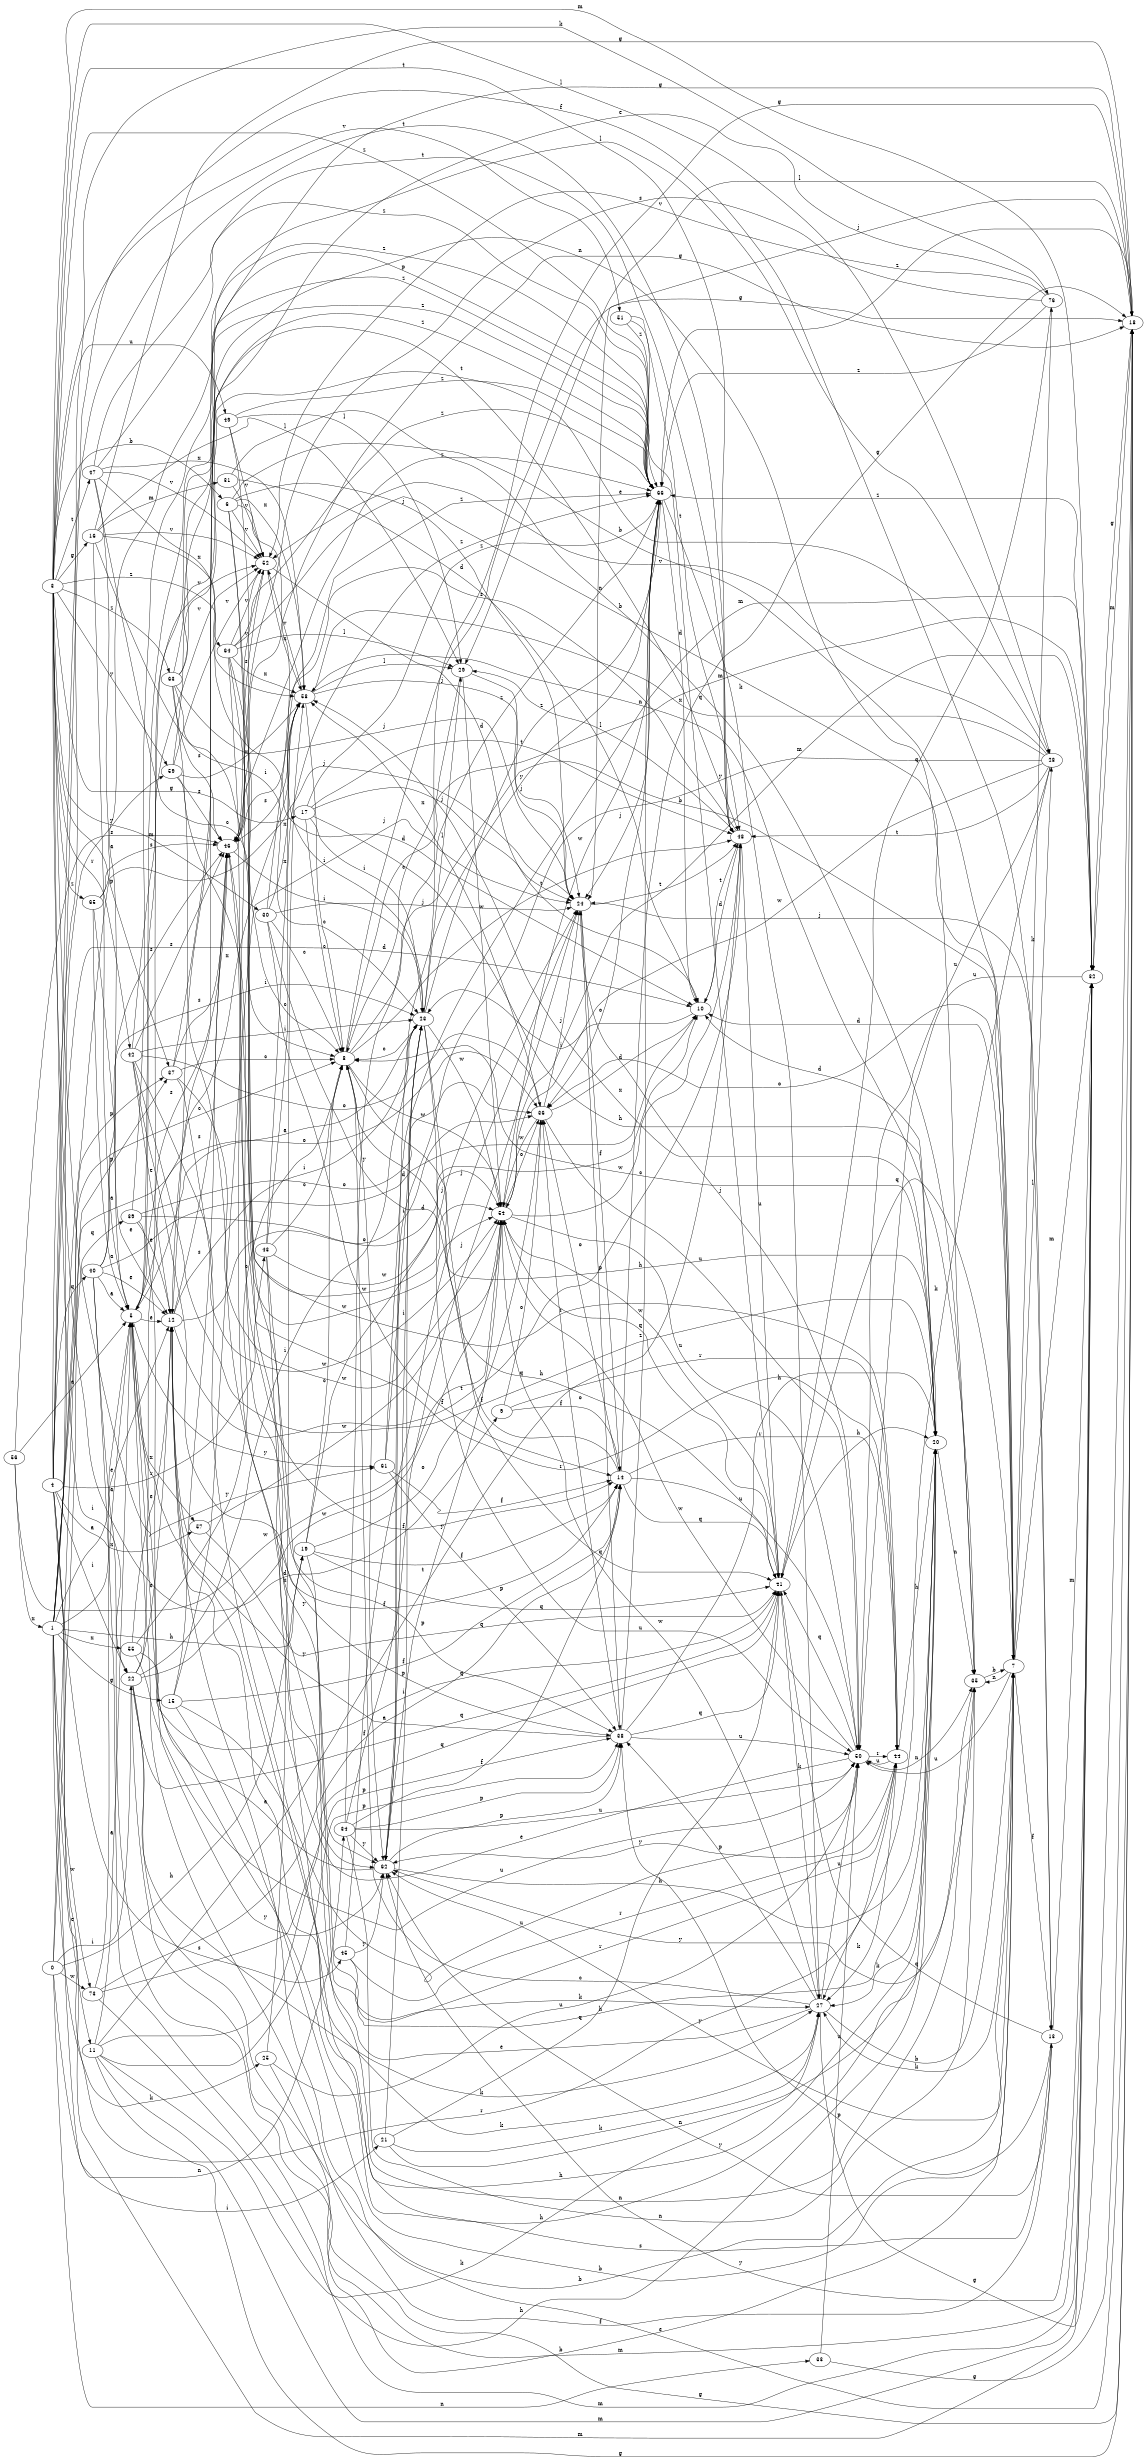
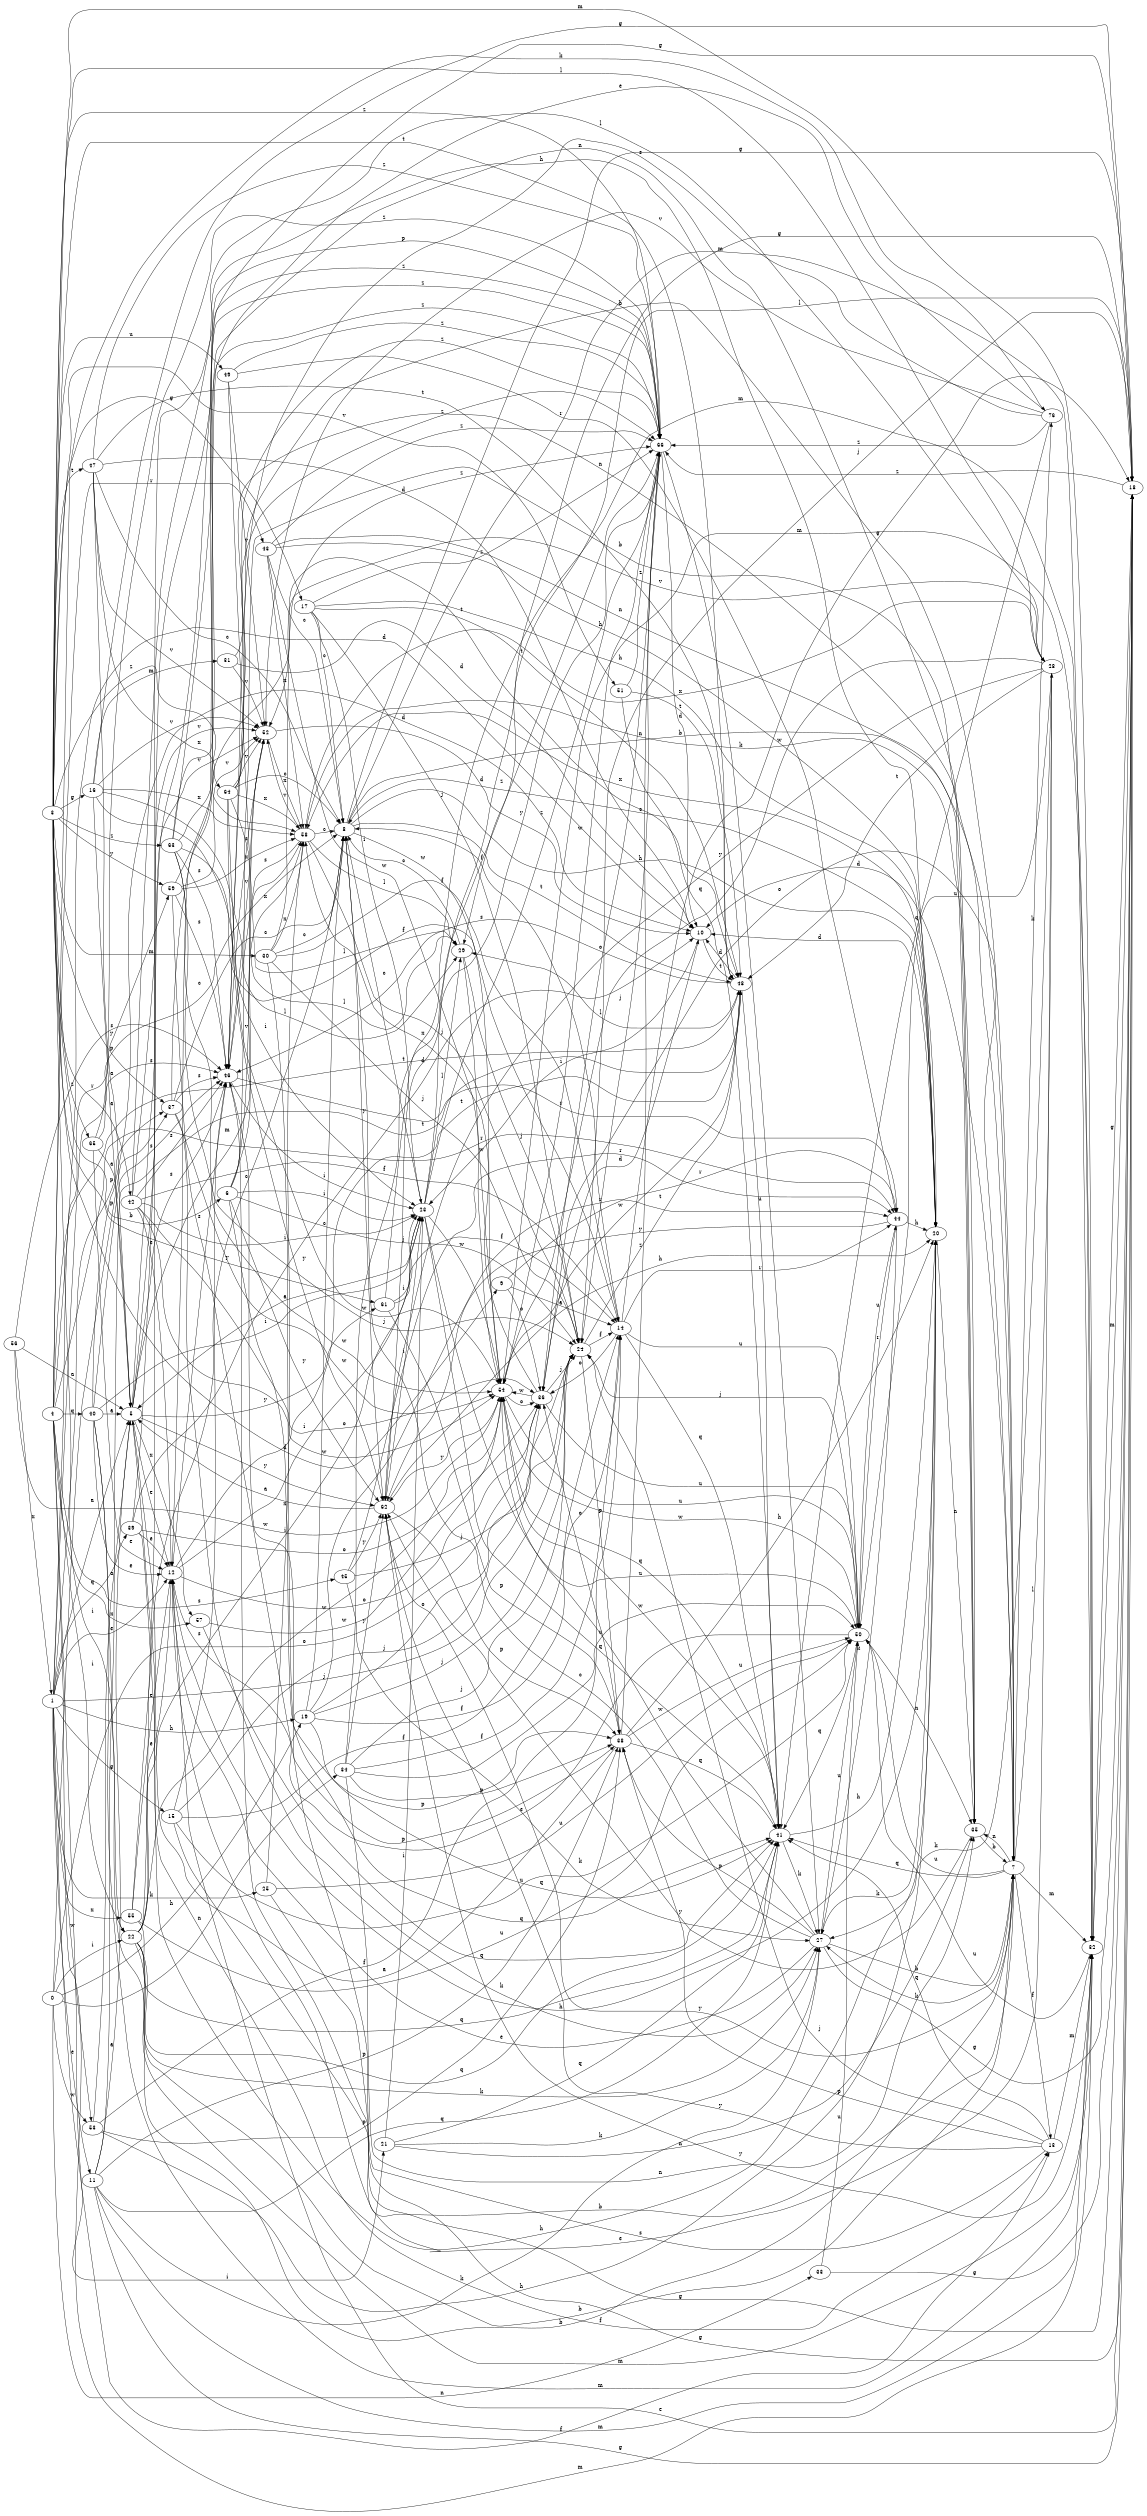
(1077, 538) -> none
(227, 956) -> (227, 1130)
(683, 1084) -> (653, 1187)
(561, 1404) -> (561, 1303)
(93, 1994) -> (93, 2128)
